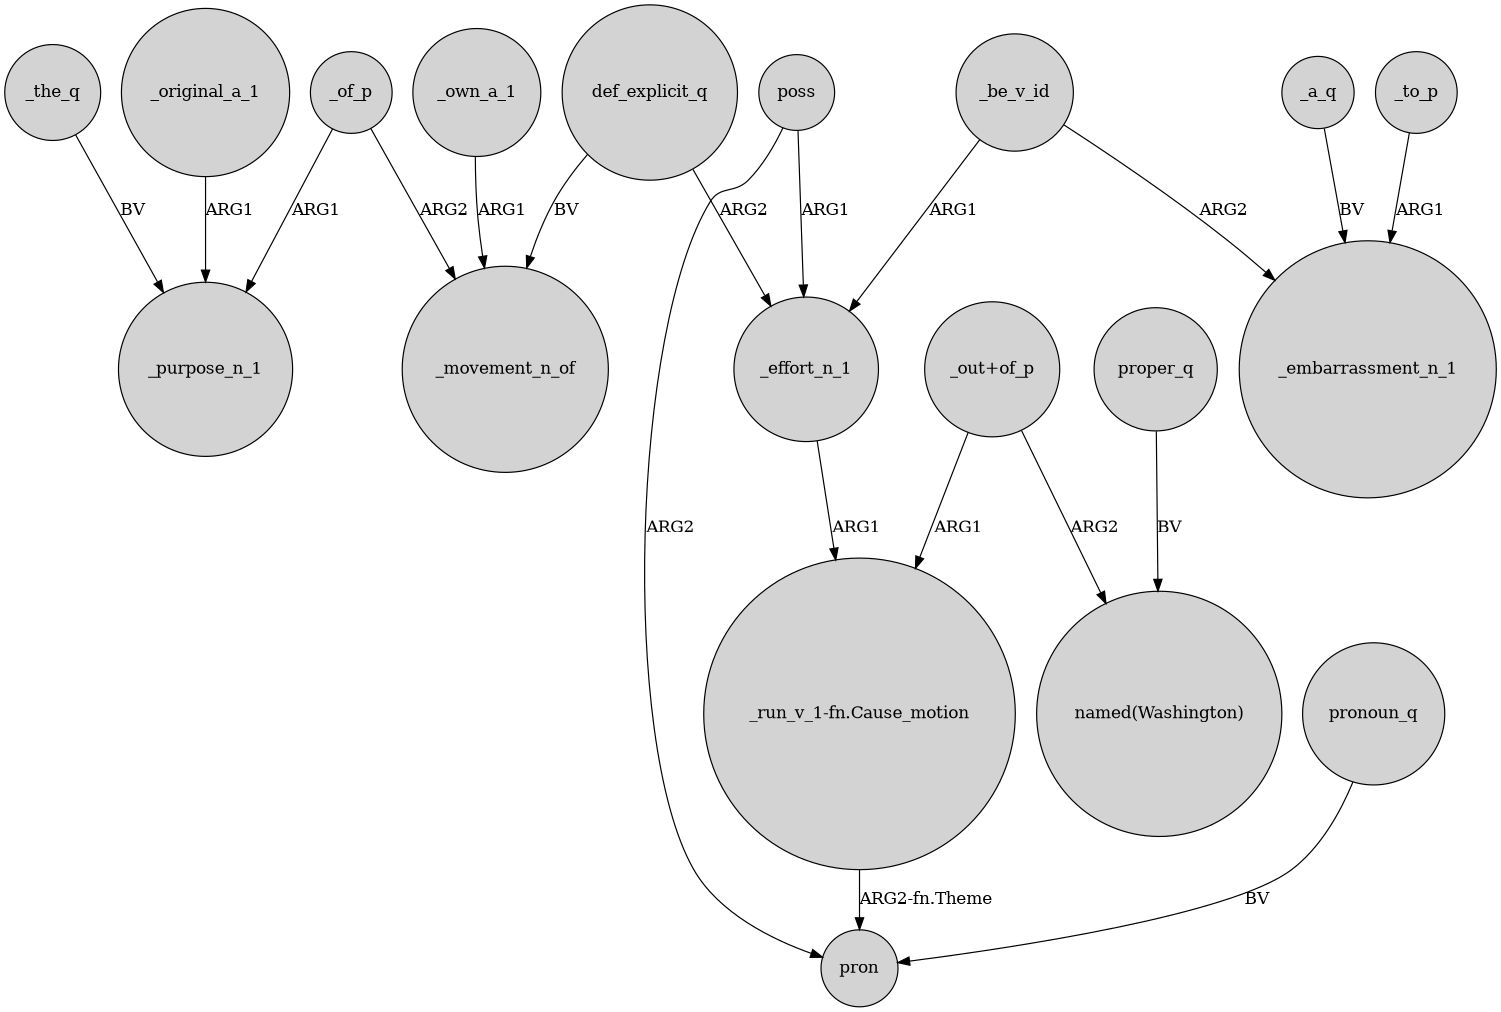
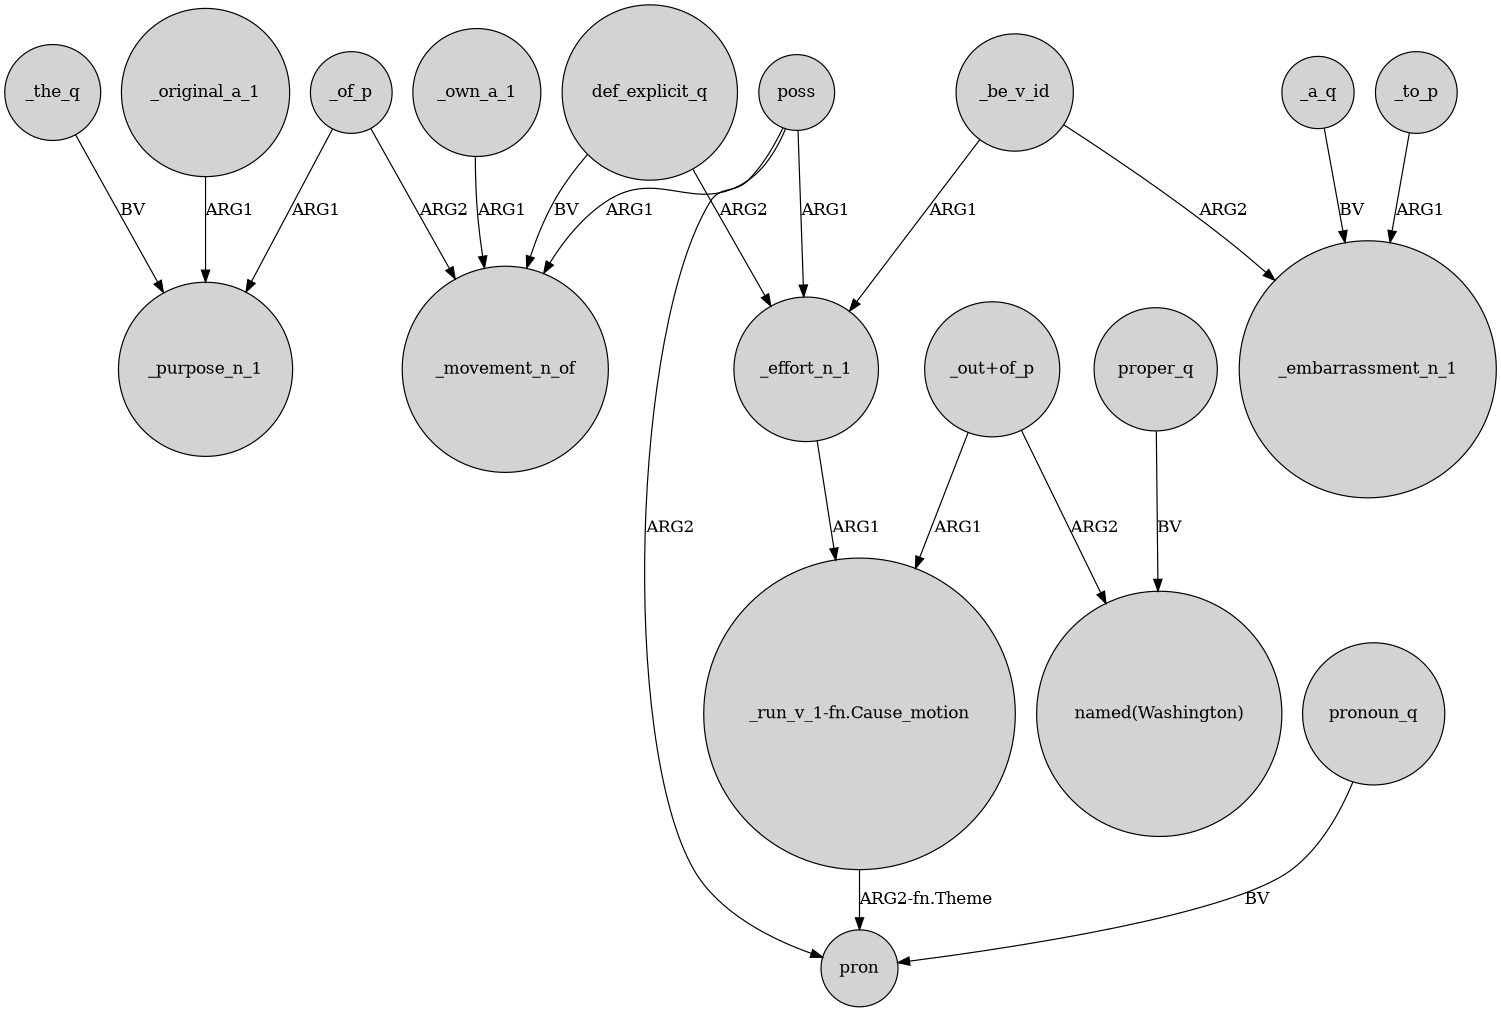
none -> (668, 190)
